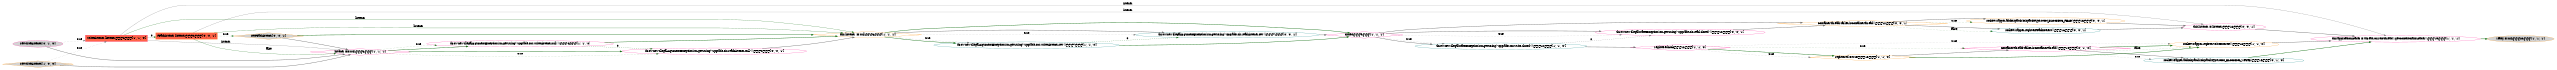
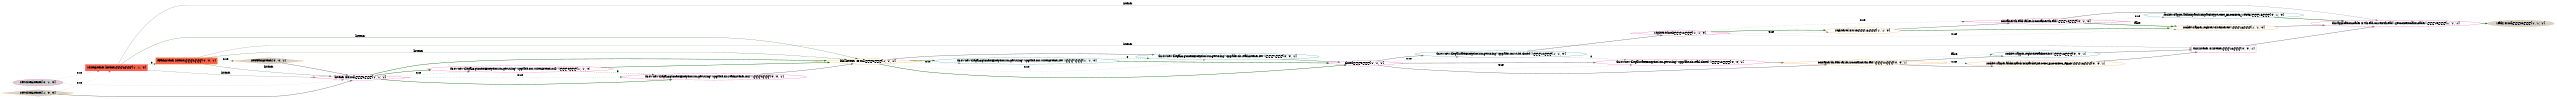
(2224, 27) -> (2224, 49)
(554, 35) -> (597, 59)
(269, 49) -> (269, 67)
(1863, 57) -> (1863, 31)
(194, 60) -> (202, 85)
